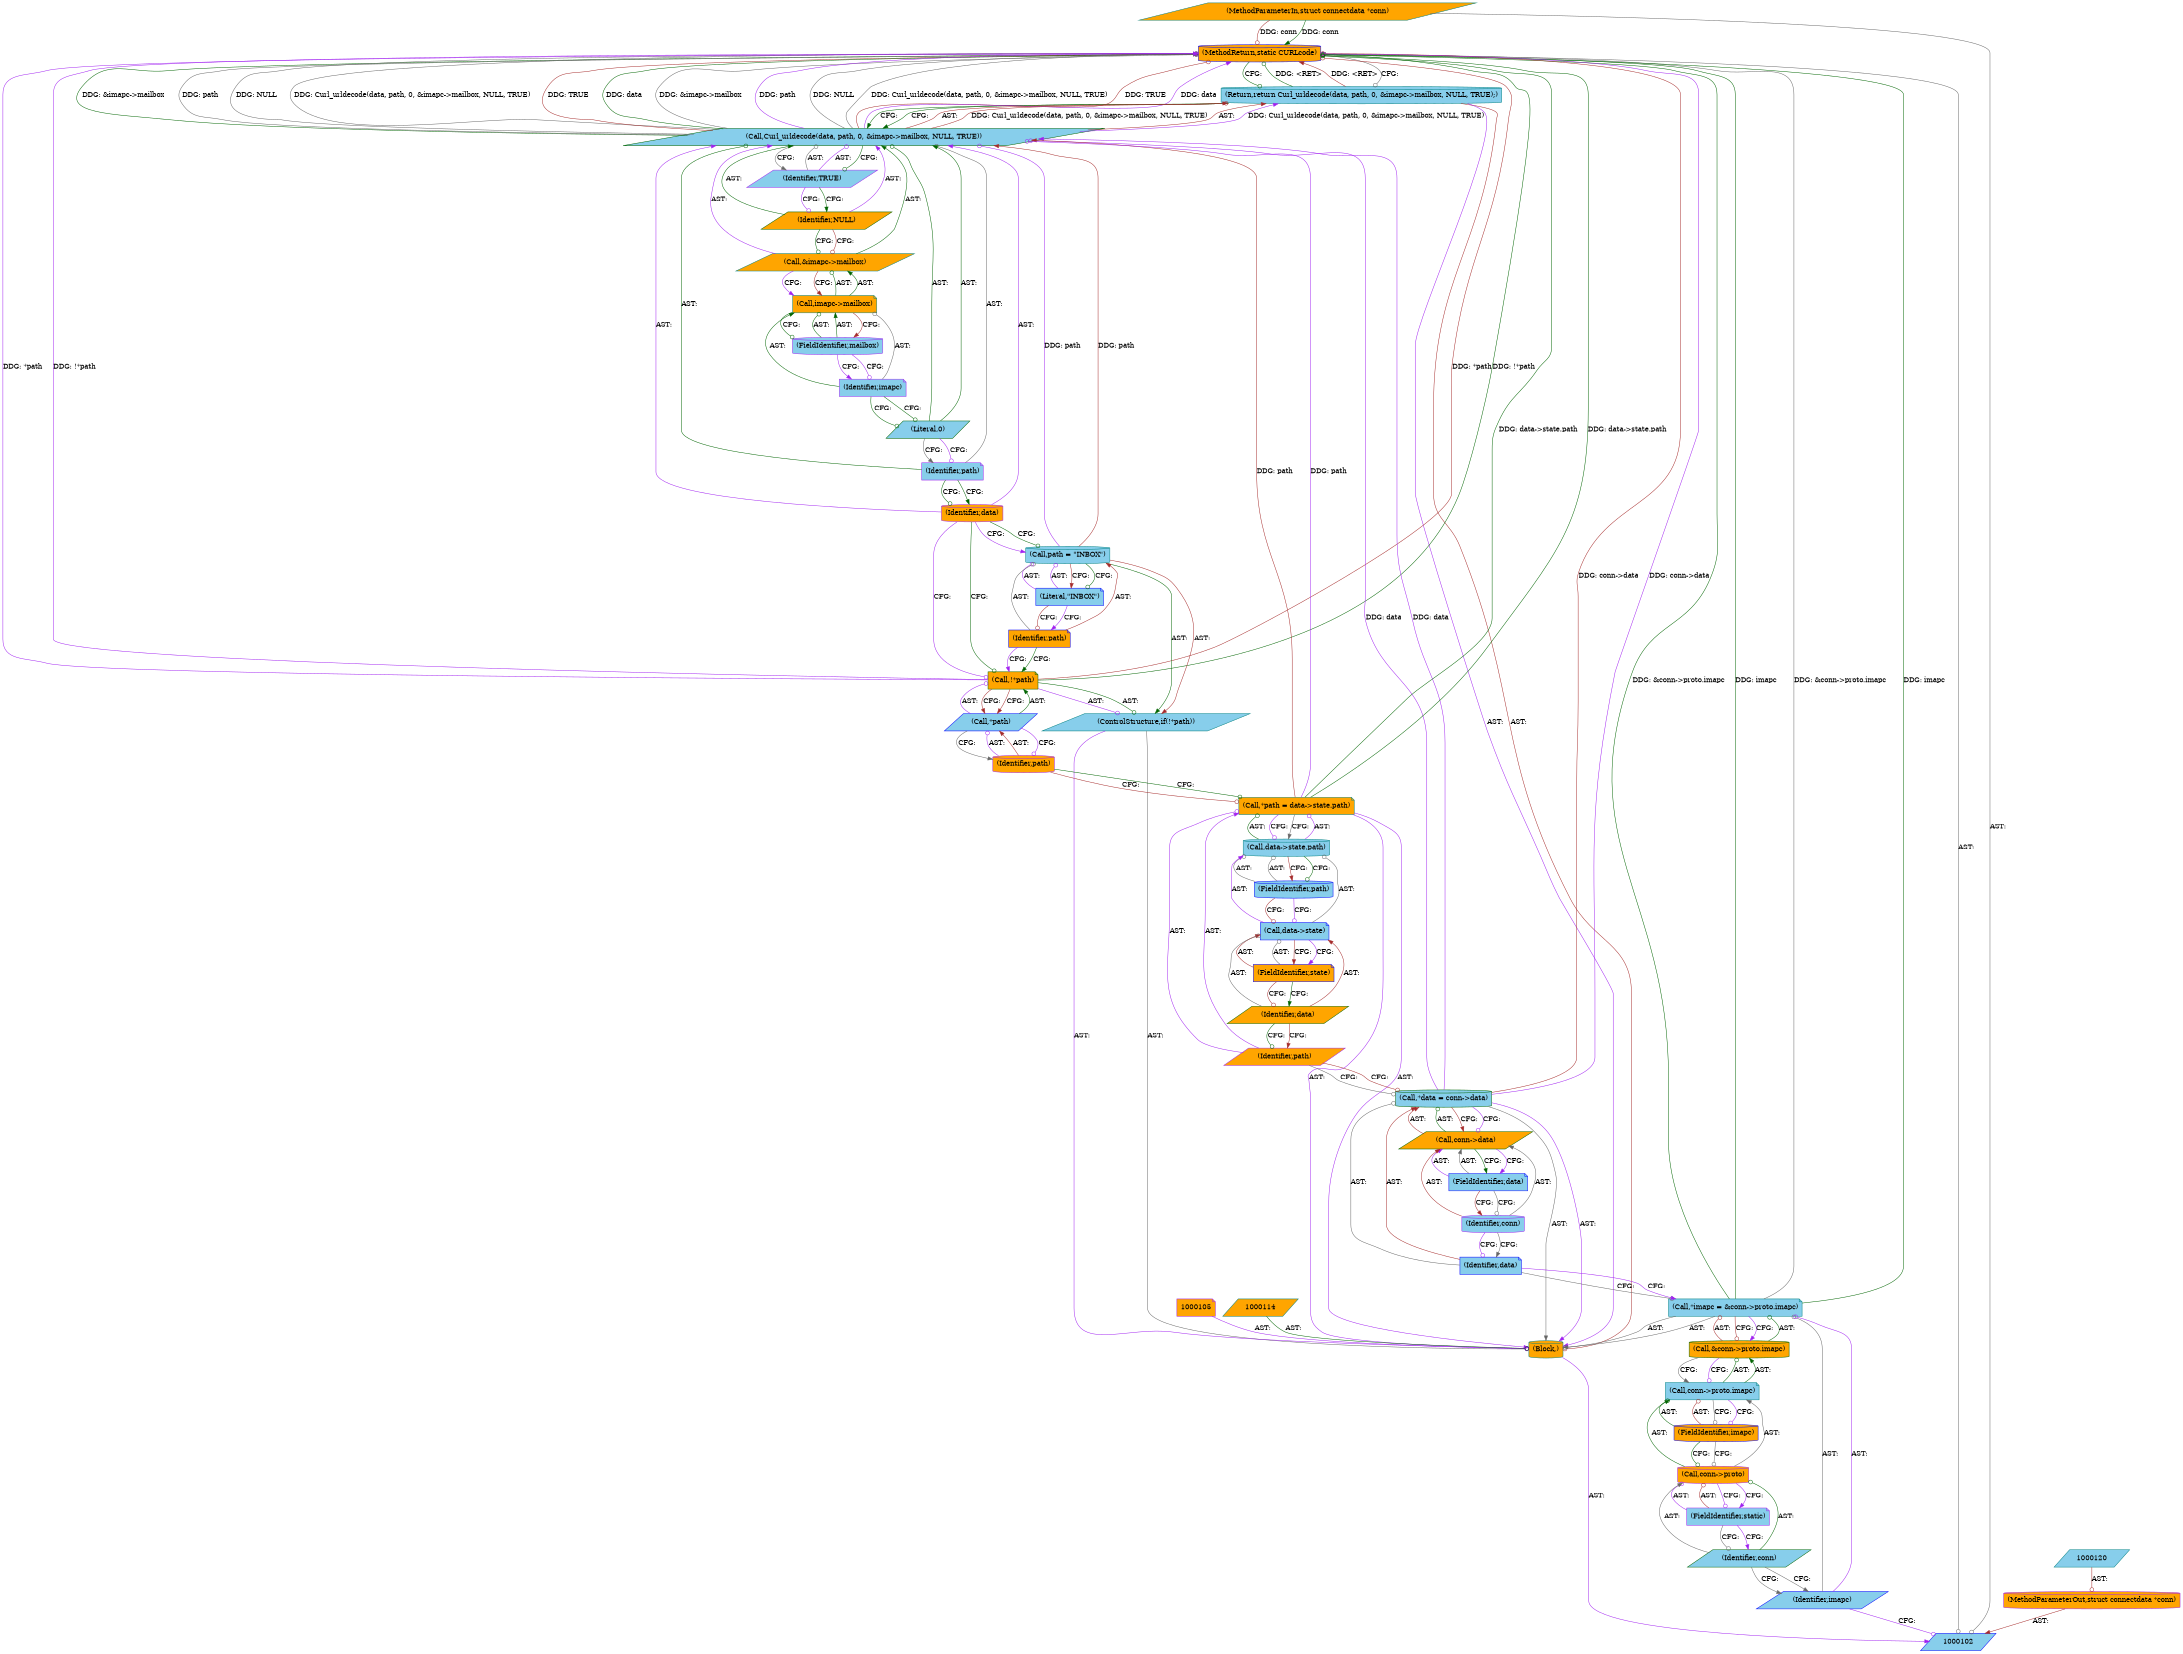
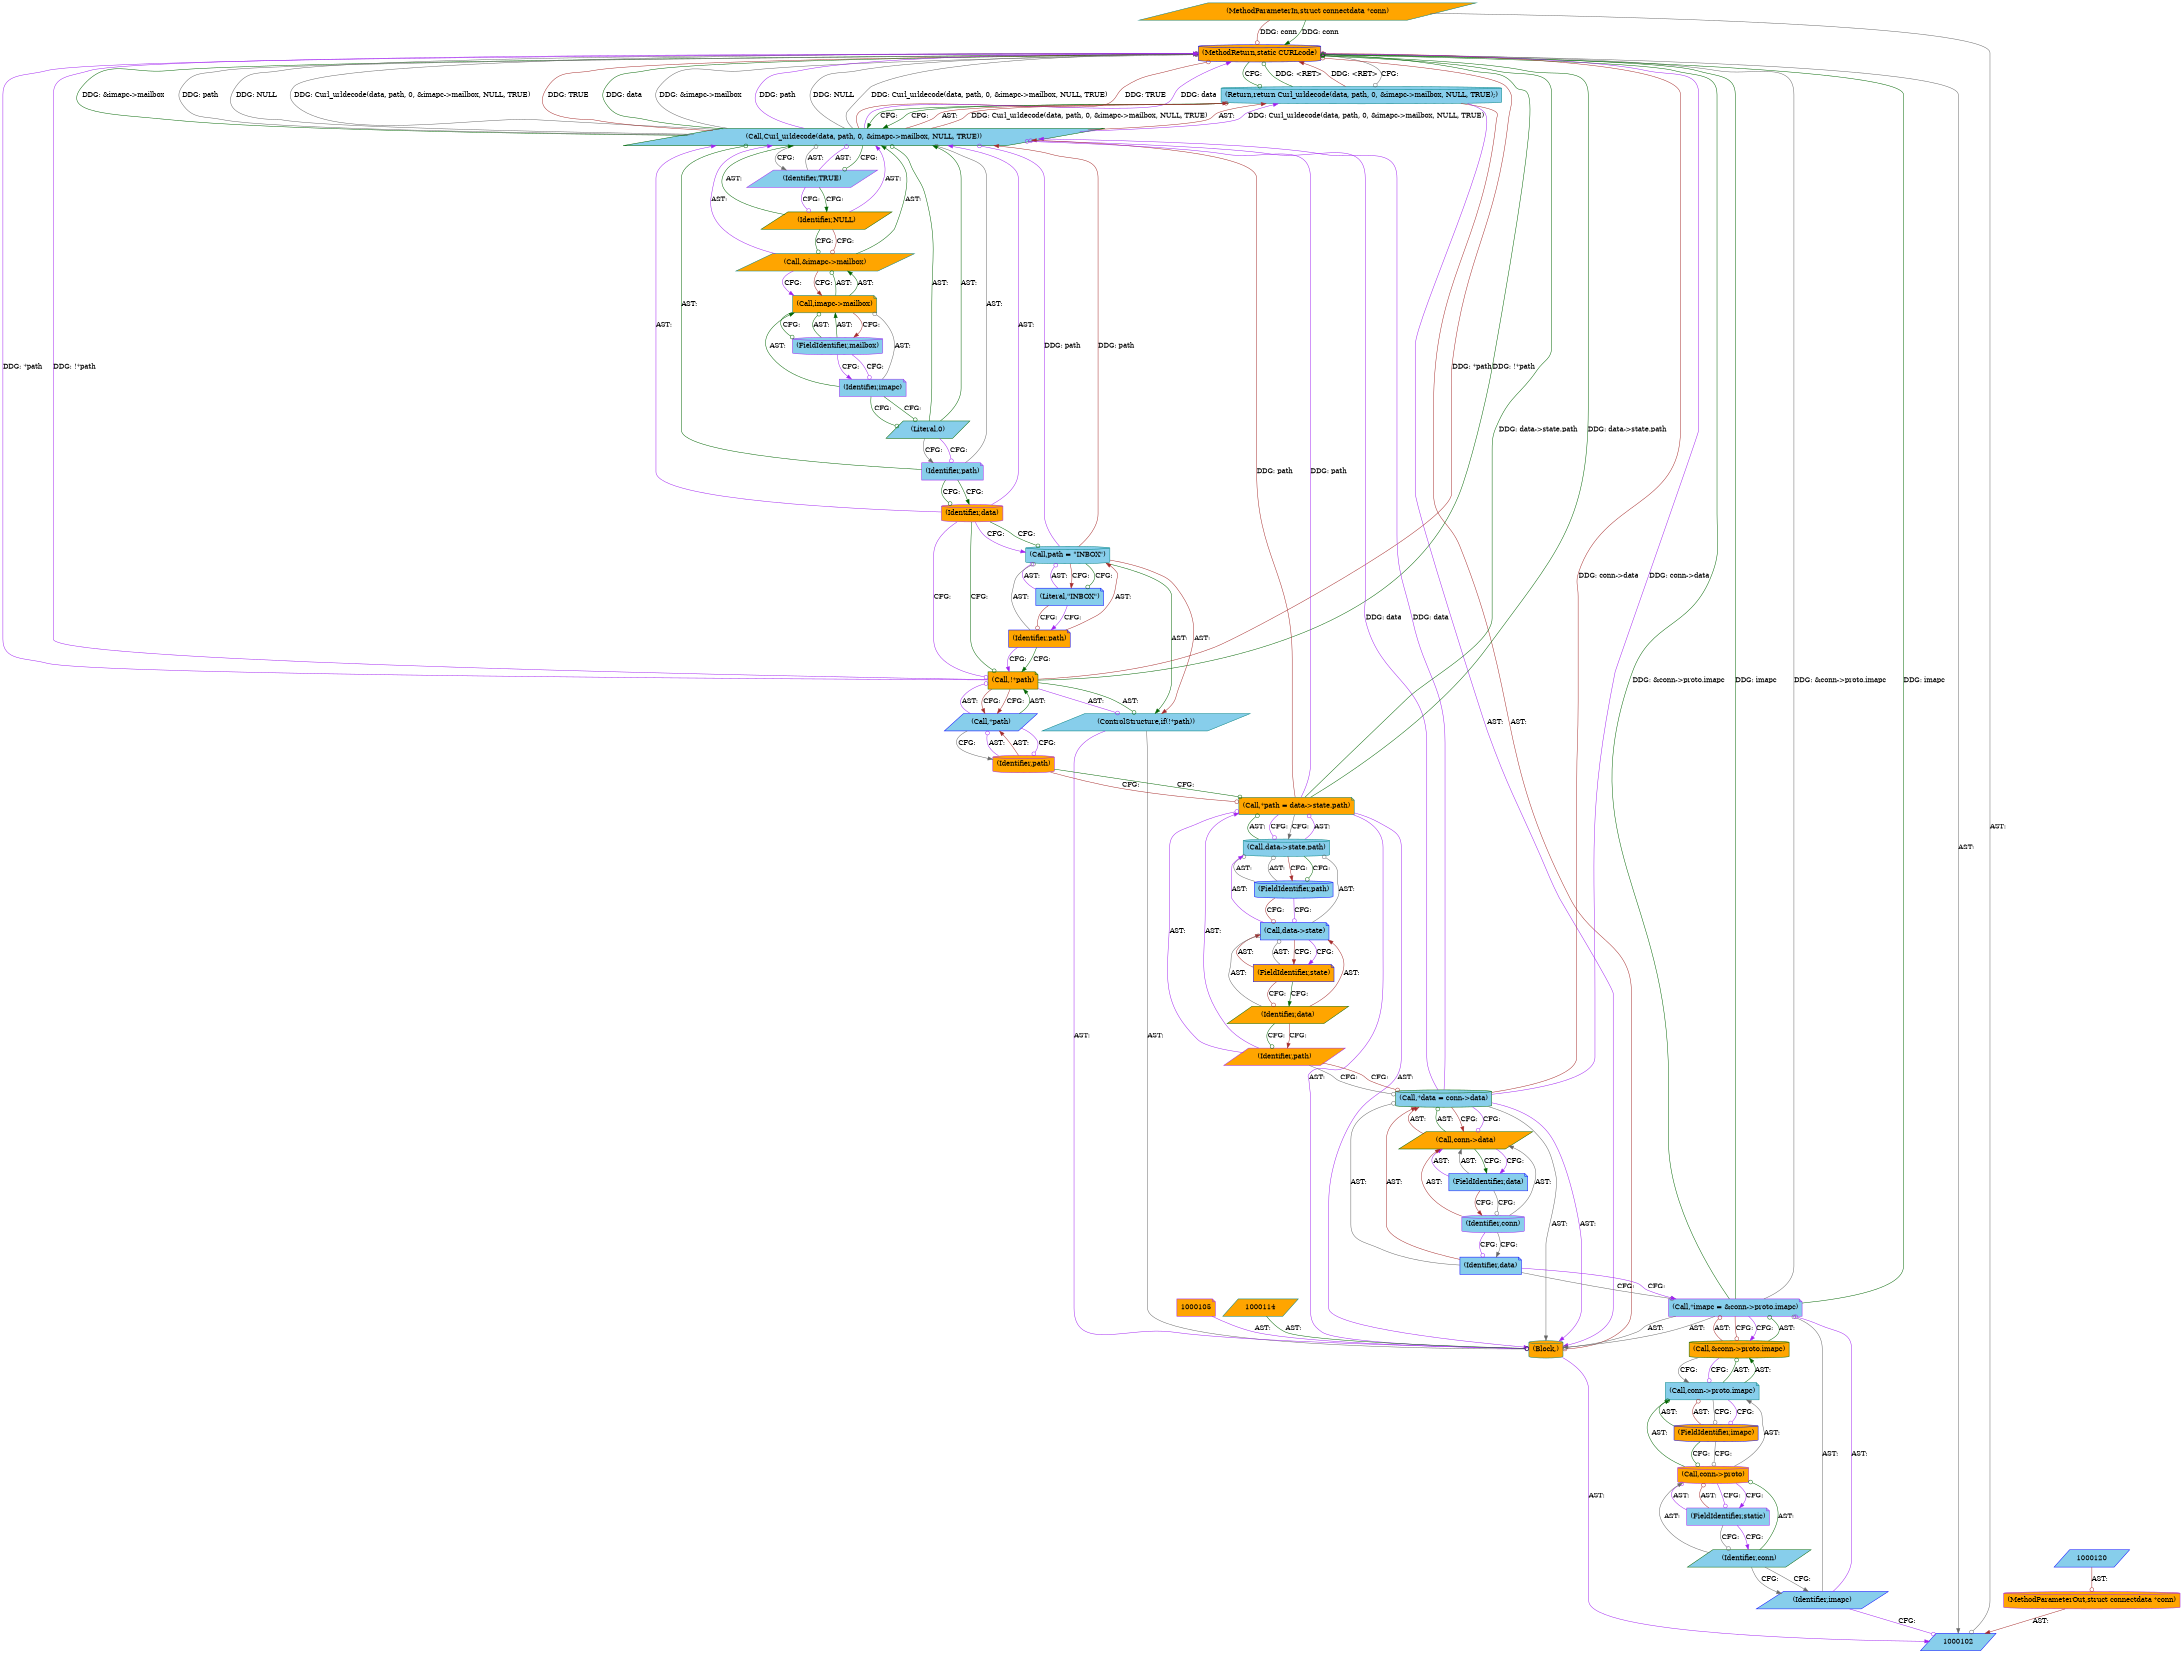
(1958, 541) -> (1958, 541)
(1735, 1308) -> (1735, 1308)
(2092, 1558) -> (2092, 1558)
